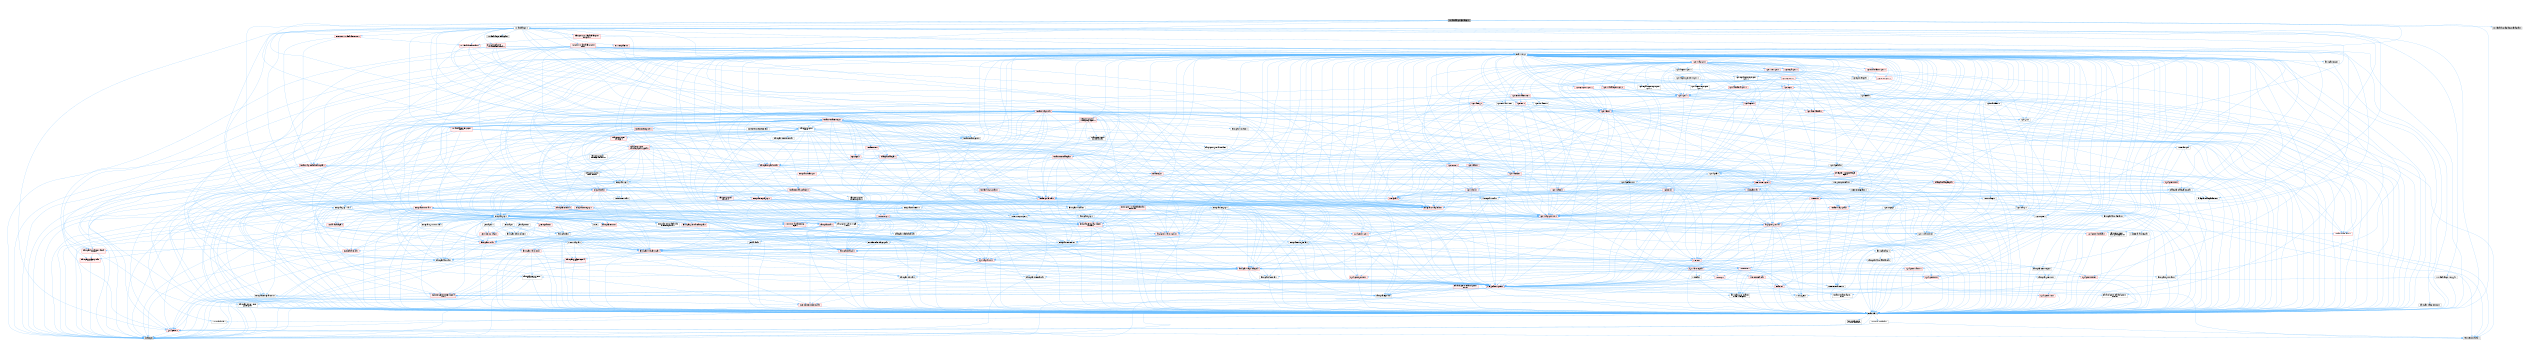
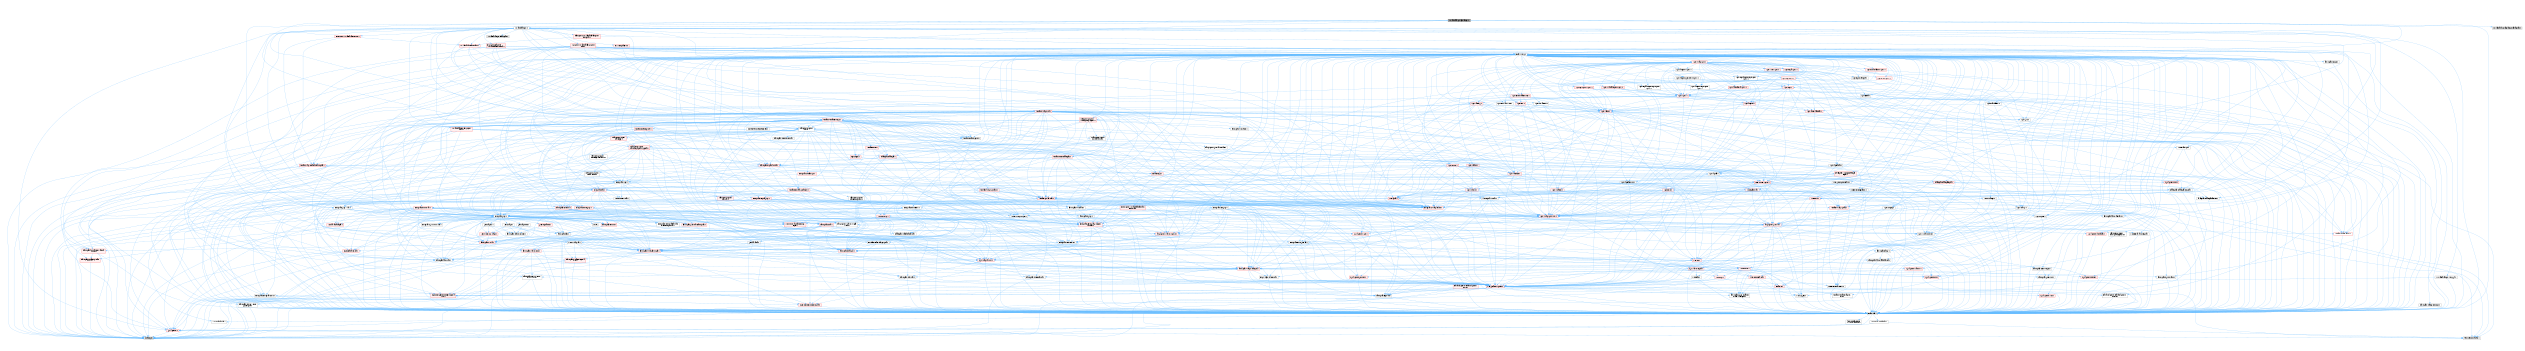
(1269, 277) -> (1269, 277)
